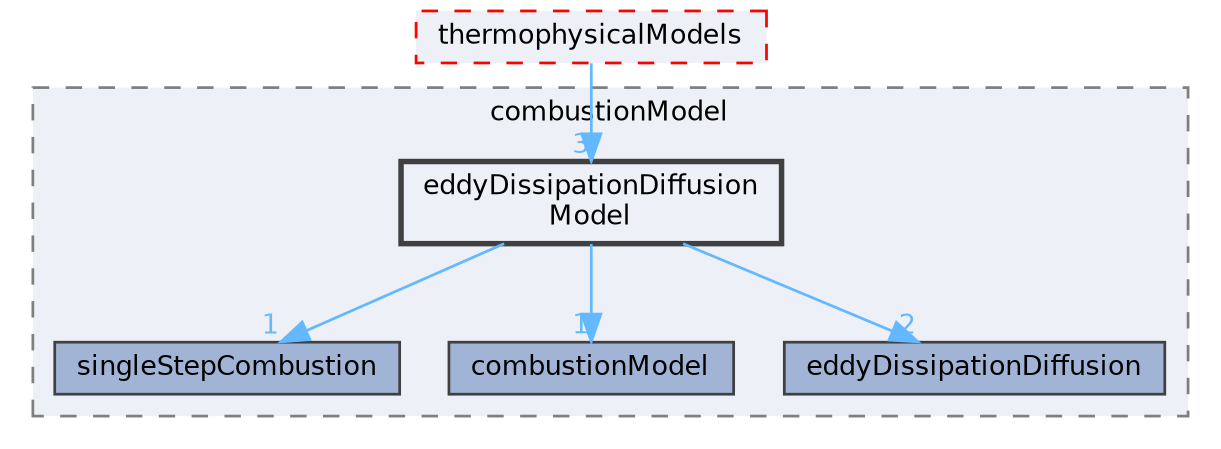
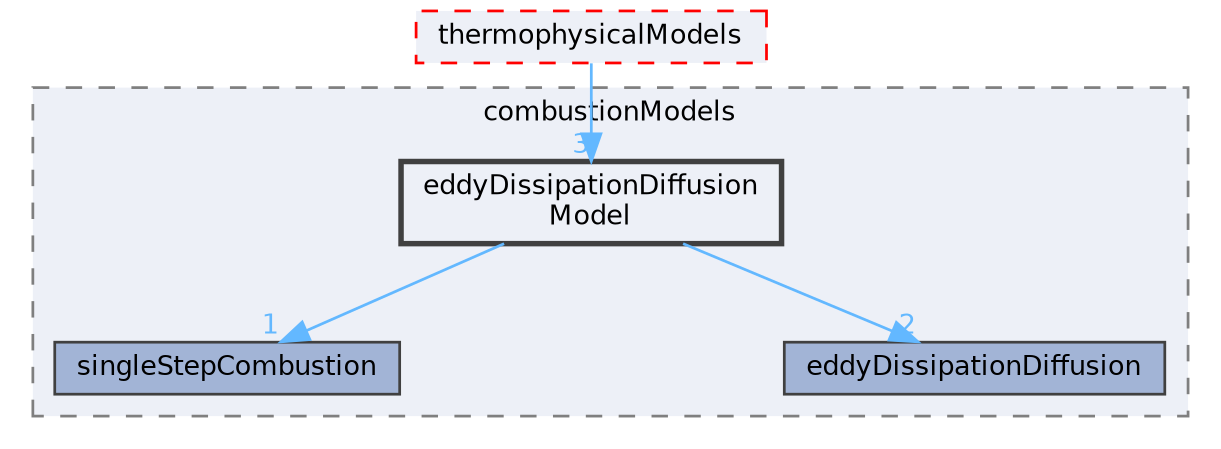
(610, 114) -> (610, 114)
(591, 368) -> none
